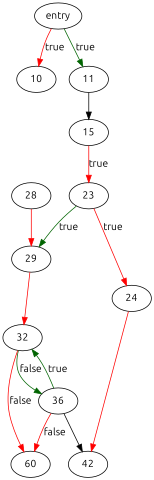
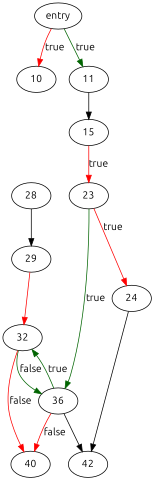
(59, 222) -> (85, 296)
(31, 224) -> (31, 224)
(111, 378) -> (111, 378)
(31, 464) -> (31, 464)
